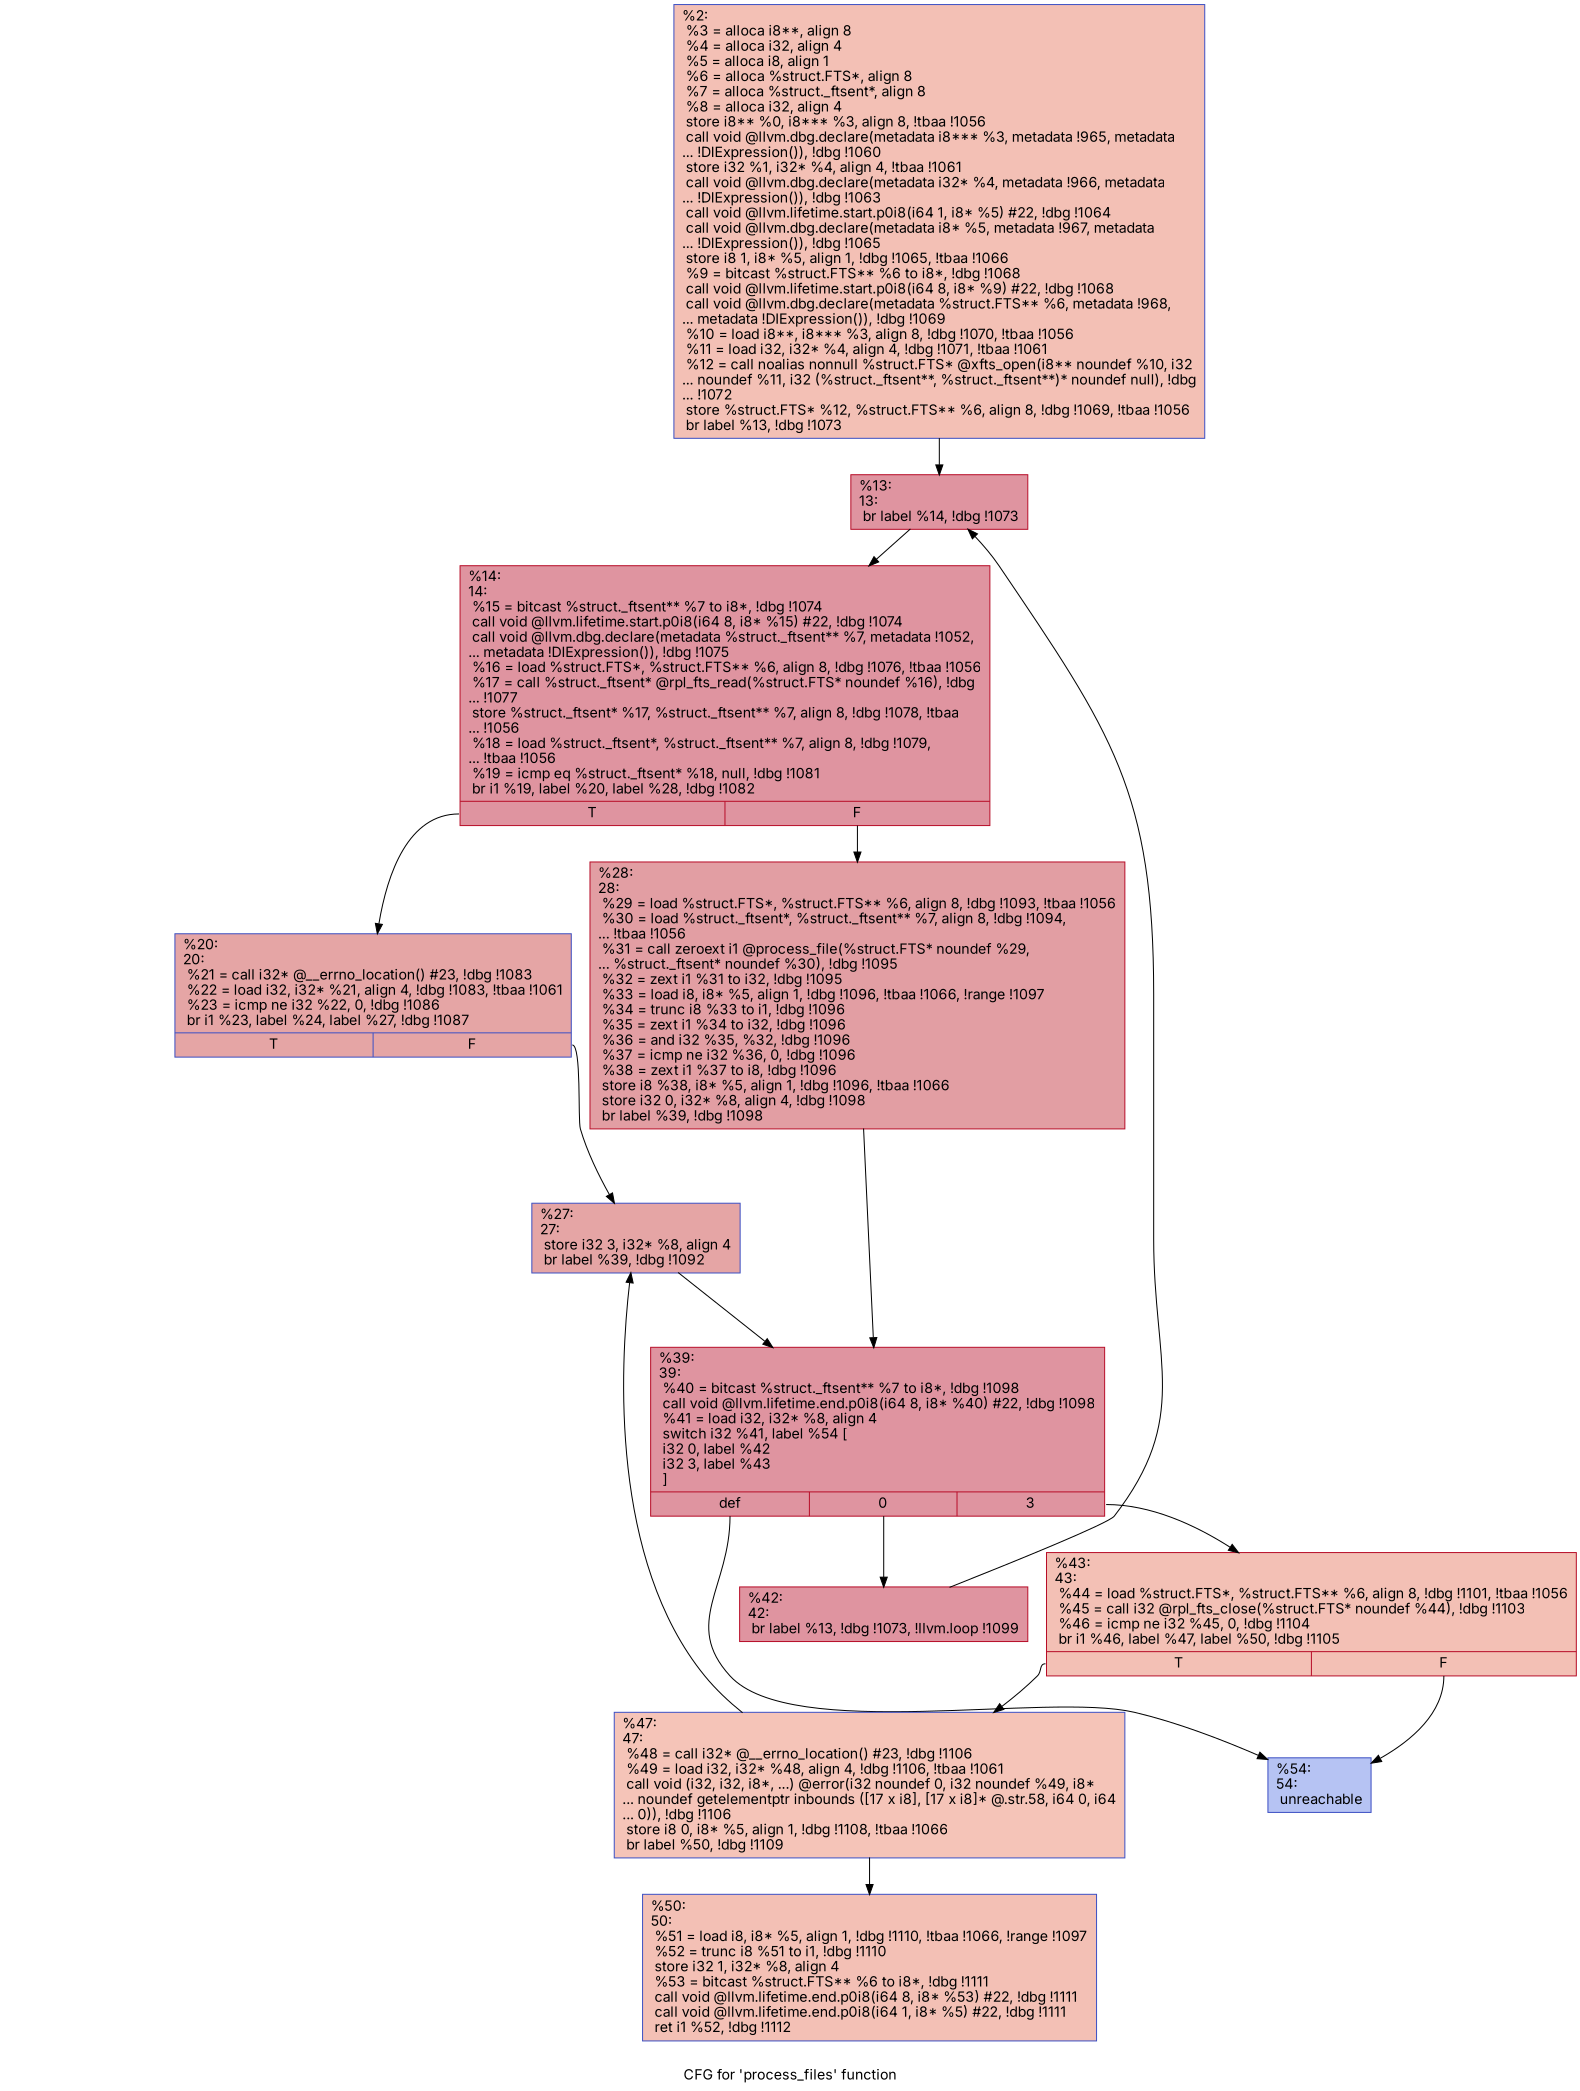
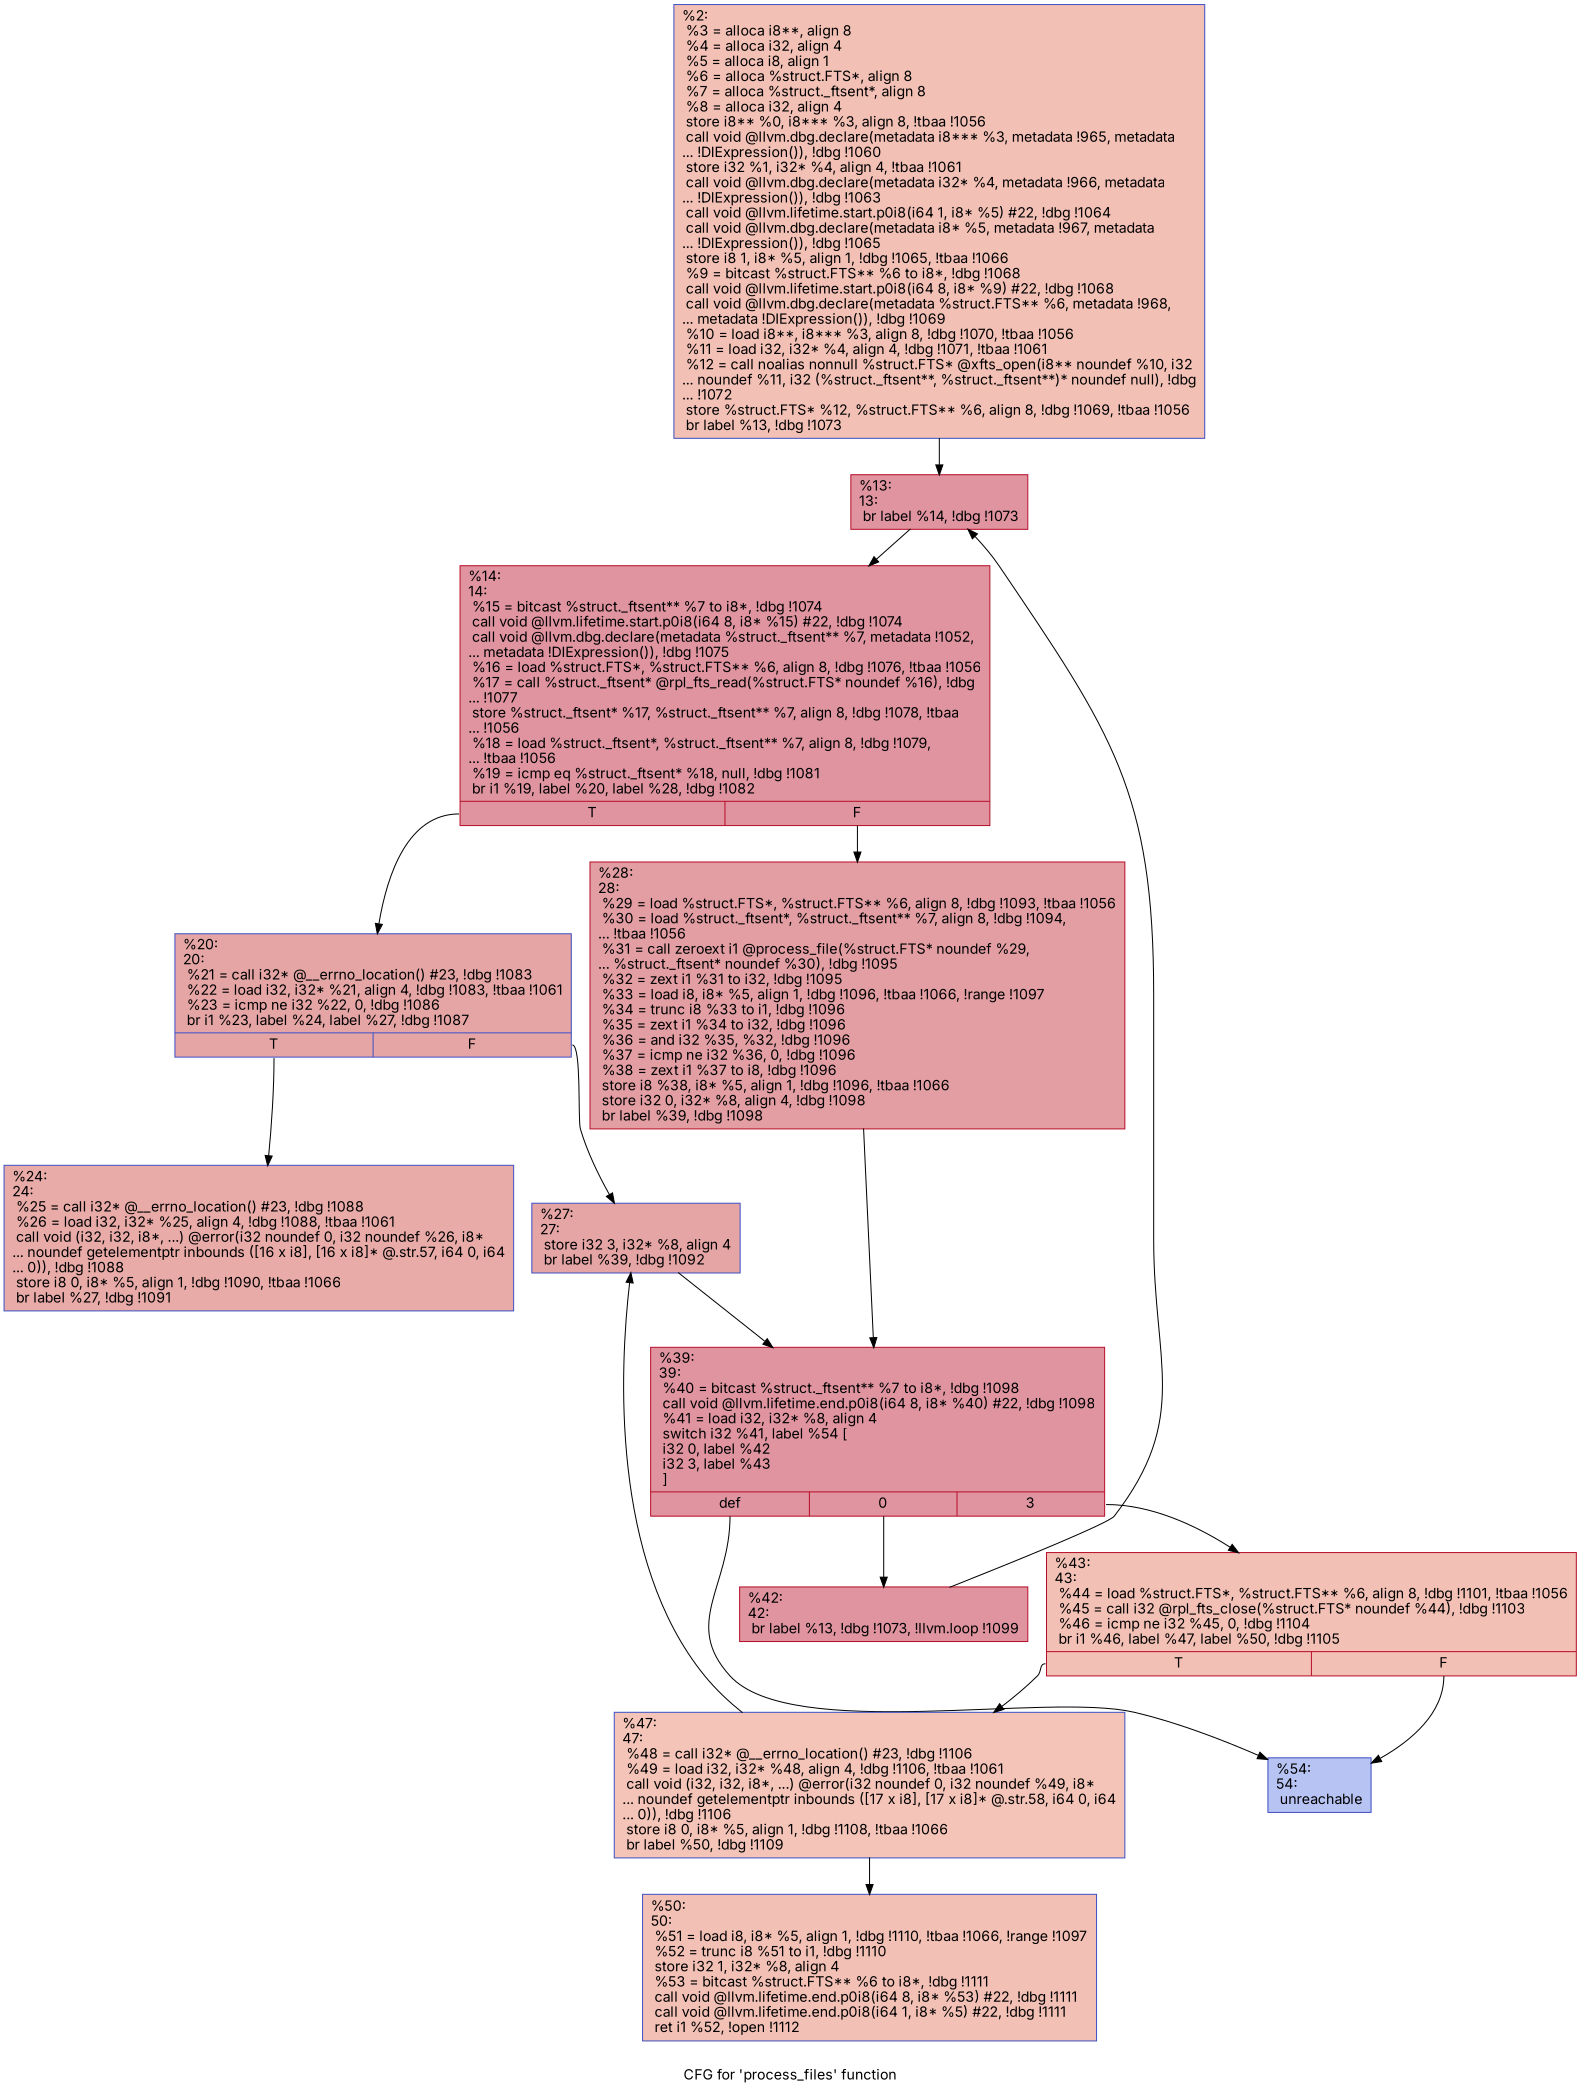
none -> (259, 1238)
(721, 2028) -> (725, 2028)
